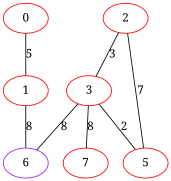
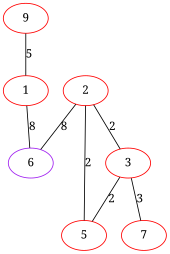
(26, 18) -> (26, 18)
(112, 54) -> (112, 127)
(141, 91) -> (88, 163)
(57, 127) -> (58, 127)
(91, 127) -> (140, 199)
